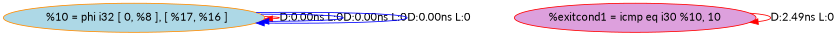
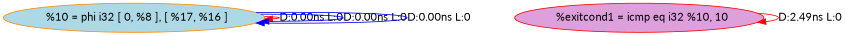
(635, 18) -> (639, 18)
